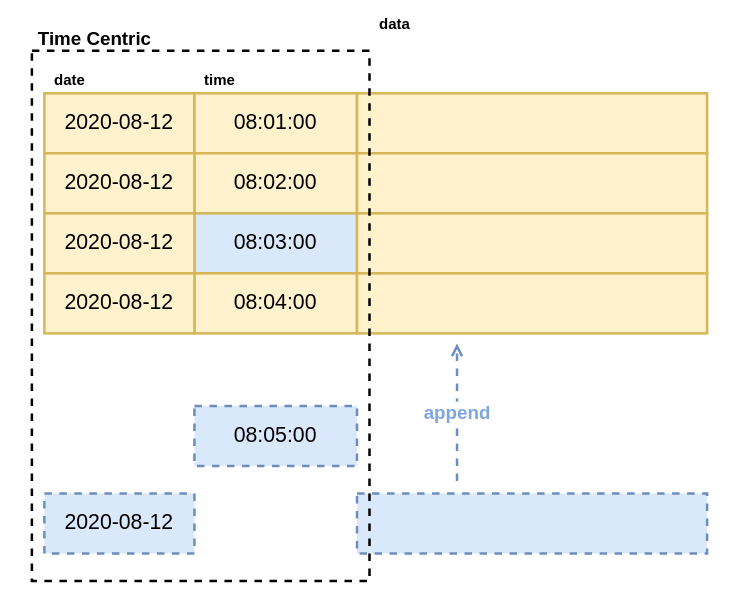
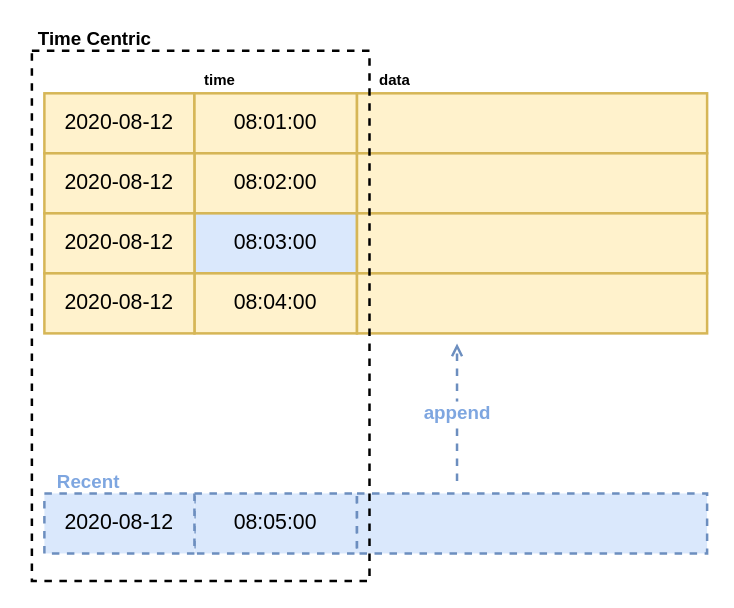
(394, 24) -> (394, 81)
(69, 81) -> none
(276, 436) -> (276, 523)
none -> (88, 481)
